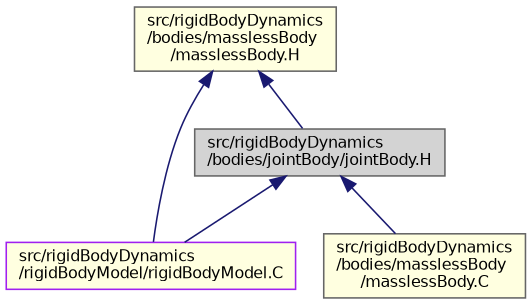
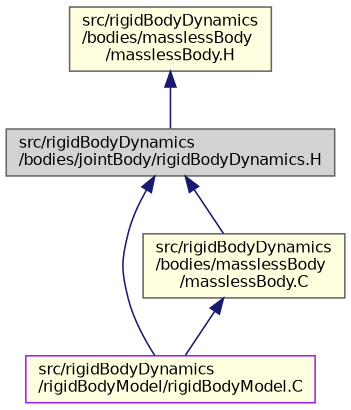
(320, 152) -> (170, 152)
(170, 160) -> (200, 333)
